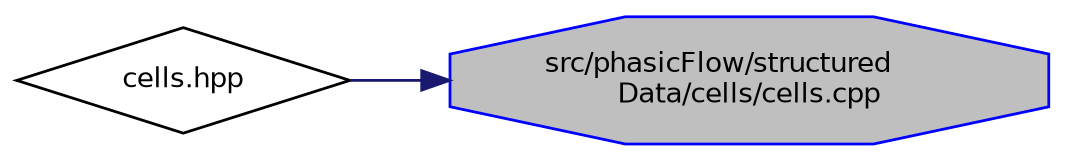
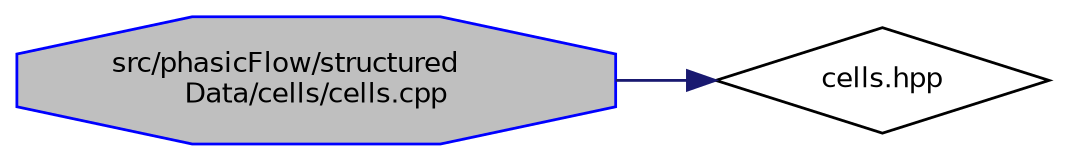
(386, 80) -> (652, 80)
